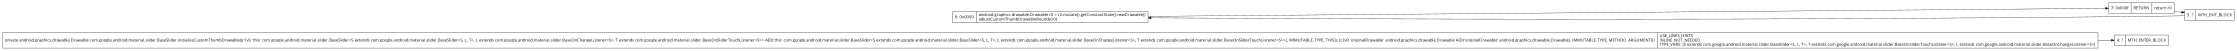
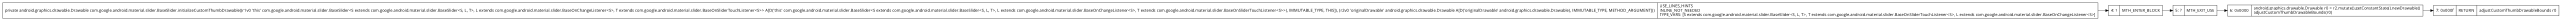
(2163, 8) -> (2518, 10)
(2178, 12) -> (2166, 11)
(2215, 15) -> (2201, 10)
